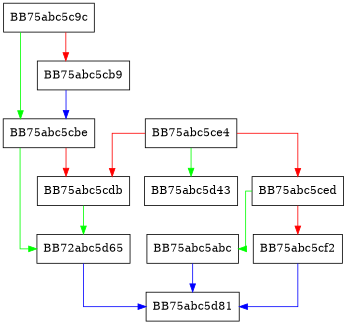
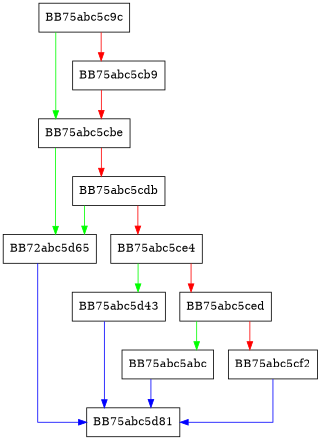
(66, 100) -> (101, 100)
(112, 134) -> (138, 216)
none -> (104, 361)
